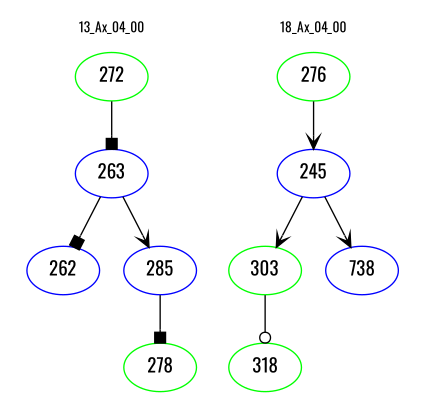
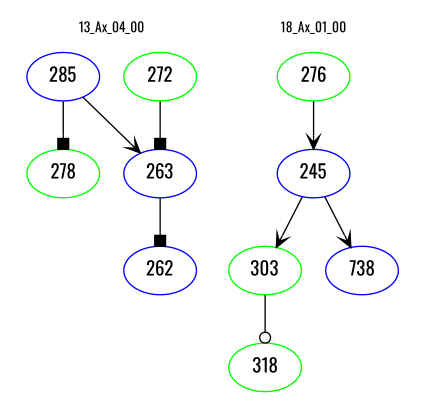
(314, 29) -> (314, 29)
(133, 216) -> (107, 120)
